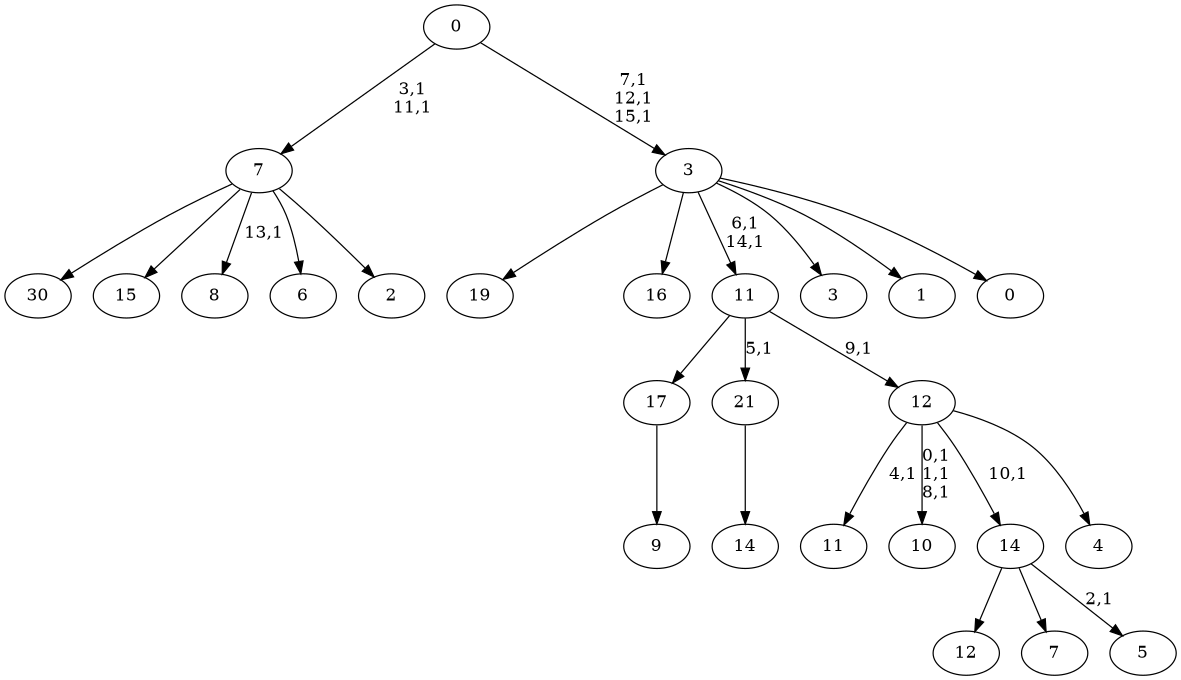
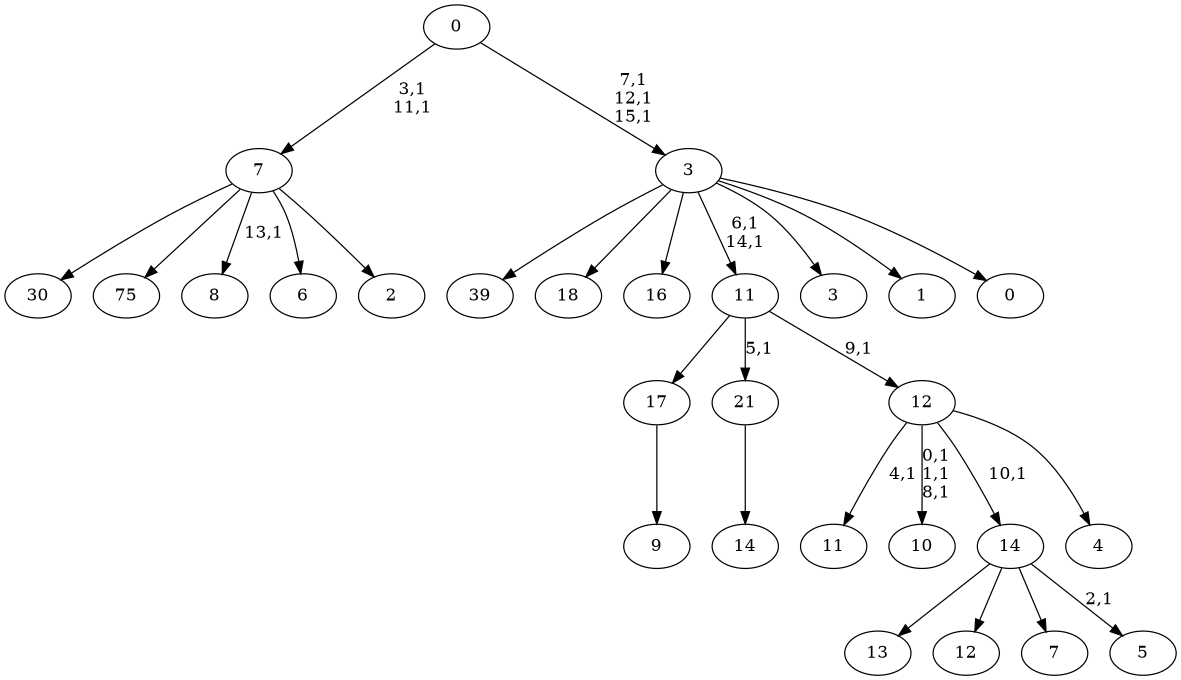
(126, 296) -> (126, 296)
(480, 296) -> (480, 296)
none -> (568, 296)
none -> (878, 653)
